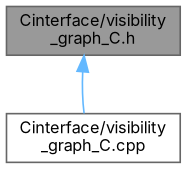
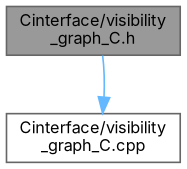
(83, 93) -> (104, 76)
